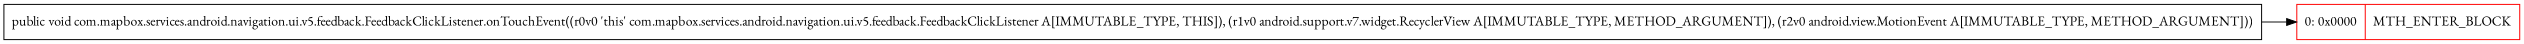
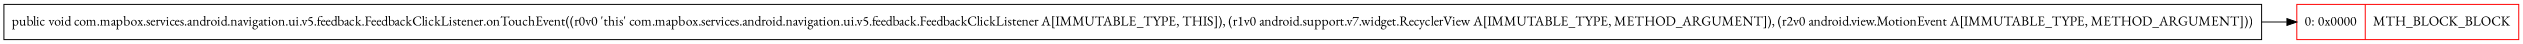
(2442, 22) -> (2442, 22)
